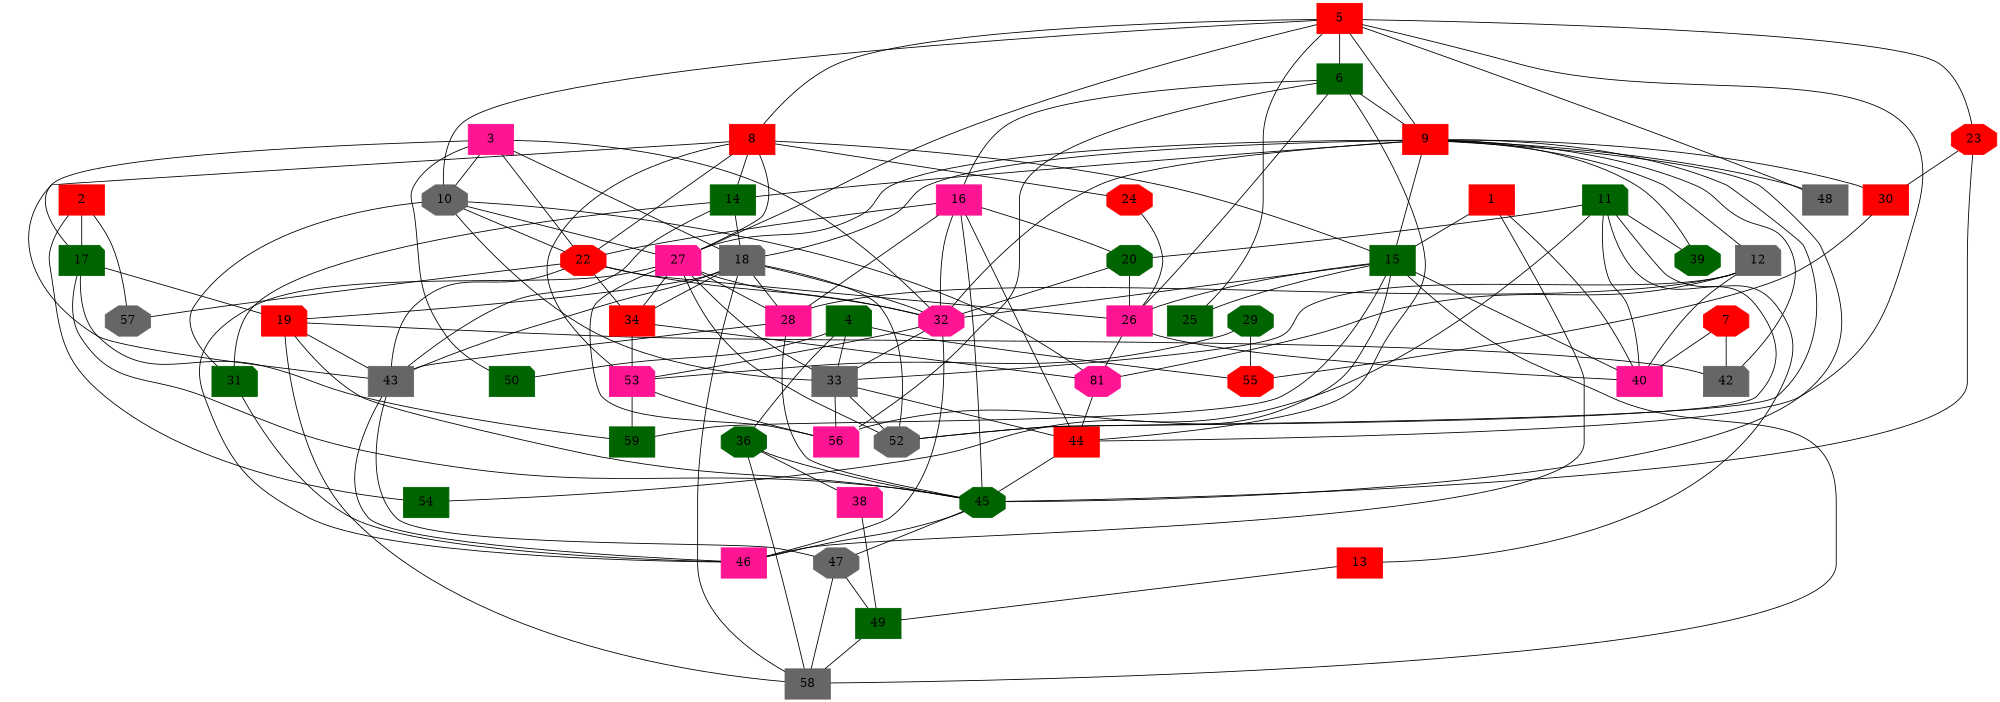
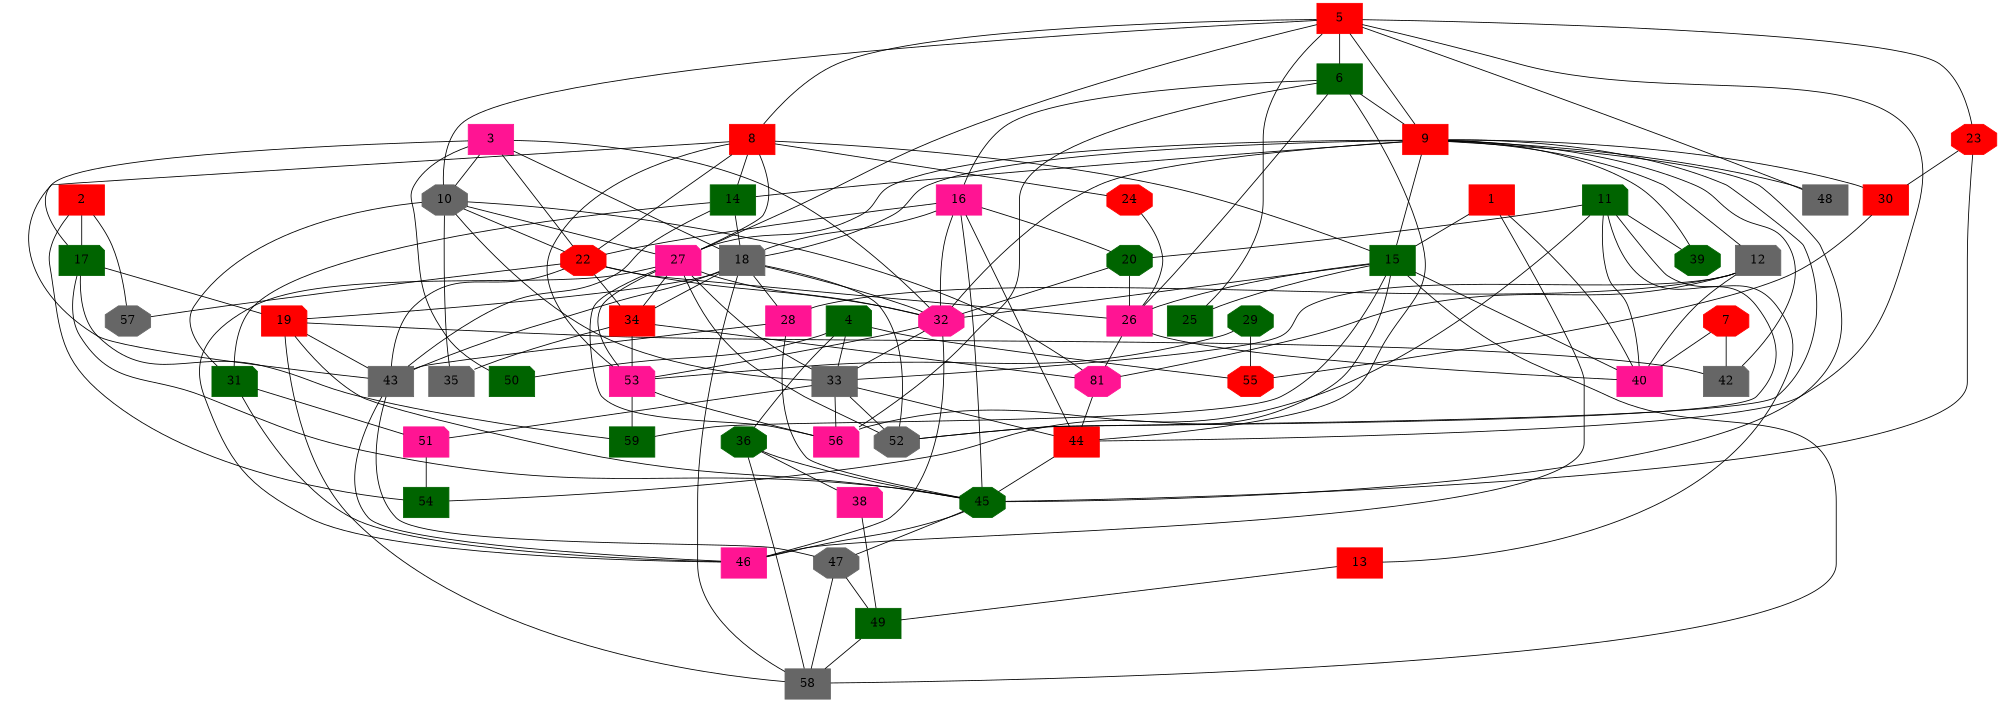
(870, 263) -> (833, 233)
(738, 293) -> (599, 313)
none -> (451, 381)
none -> (426, 442)
